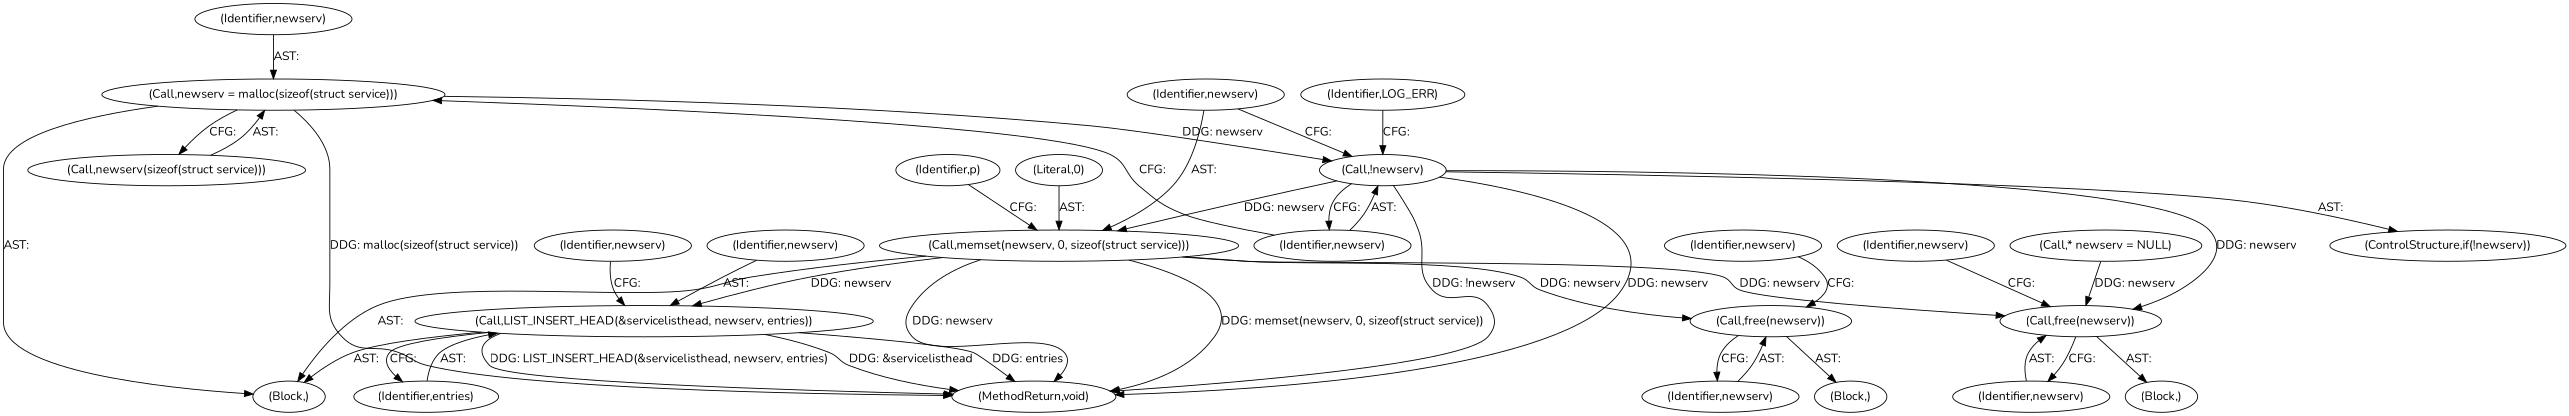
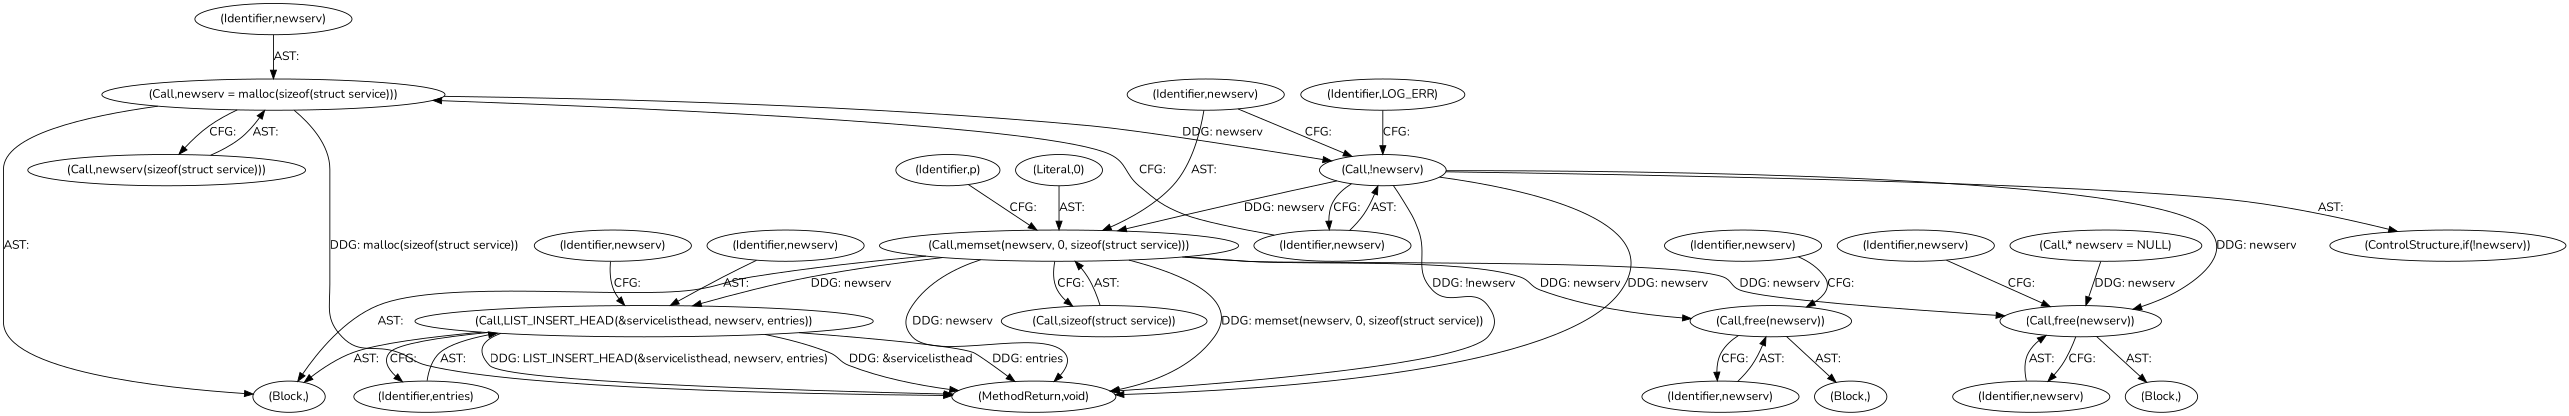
none -> (1104, 321)
